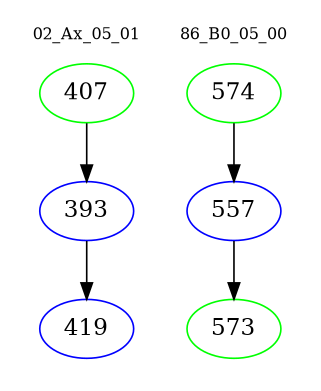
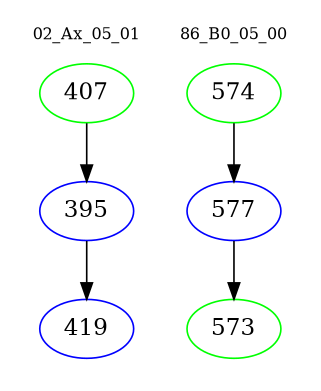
(87, 211) -> (87, 211)
(234, 211) -> (234, 211)
